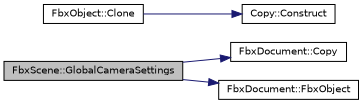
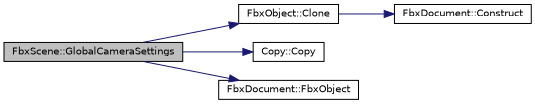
(289, 14) -> (463, 14)
none -> (186, 34)
(289, 52) -> (289, 52)
